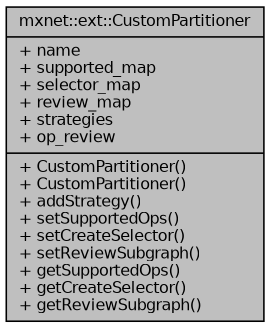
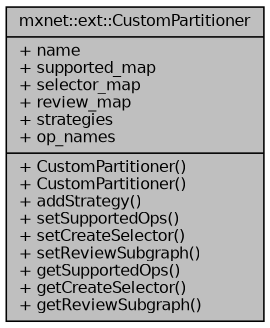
(68, 137) -> (68, 137)
